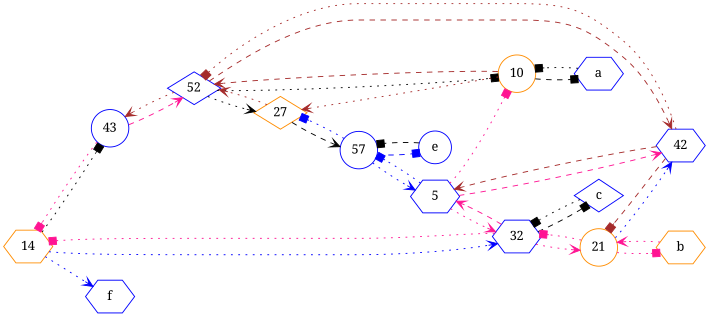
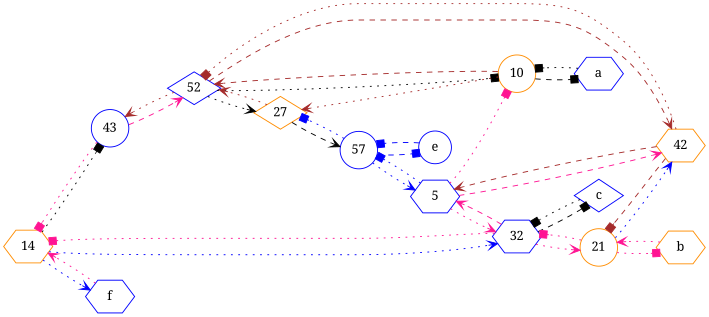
(403, 142) -> (403, 142)
(681, 146) -> (681, 146)
none -> (76, 270)
